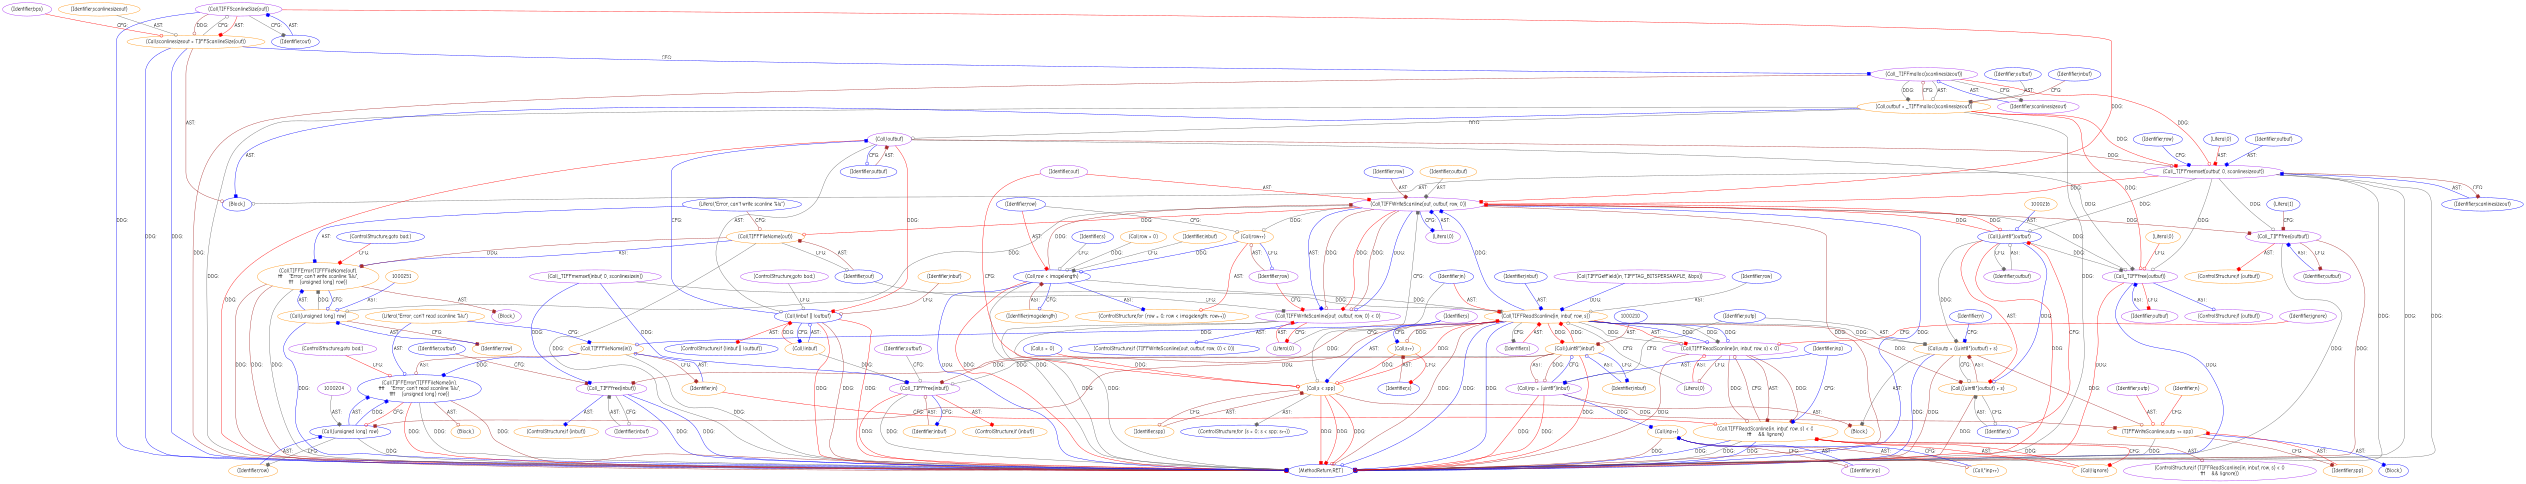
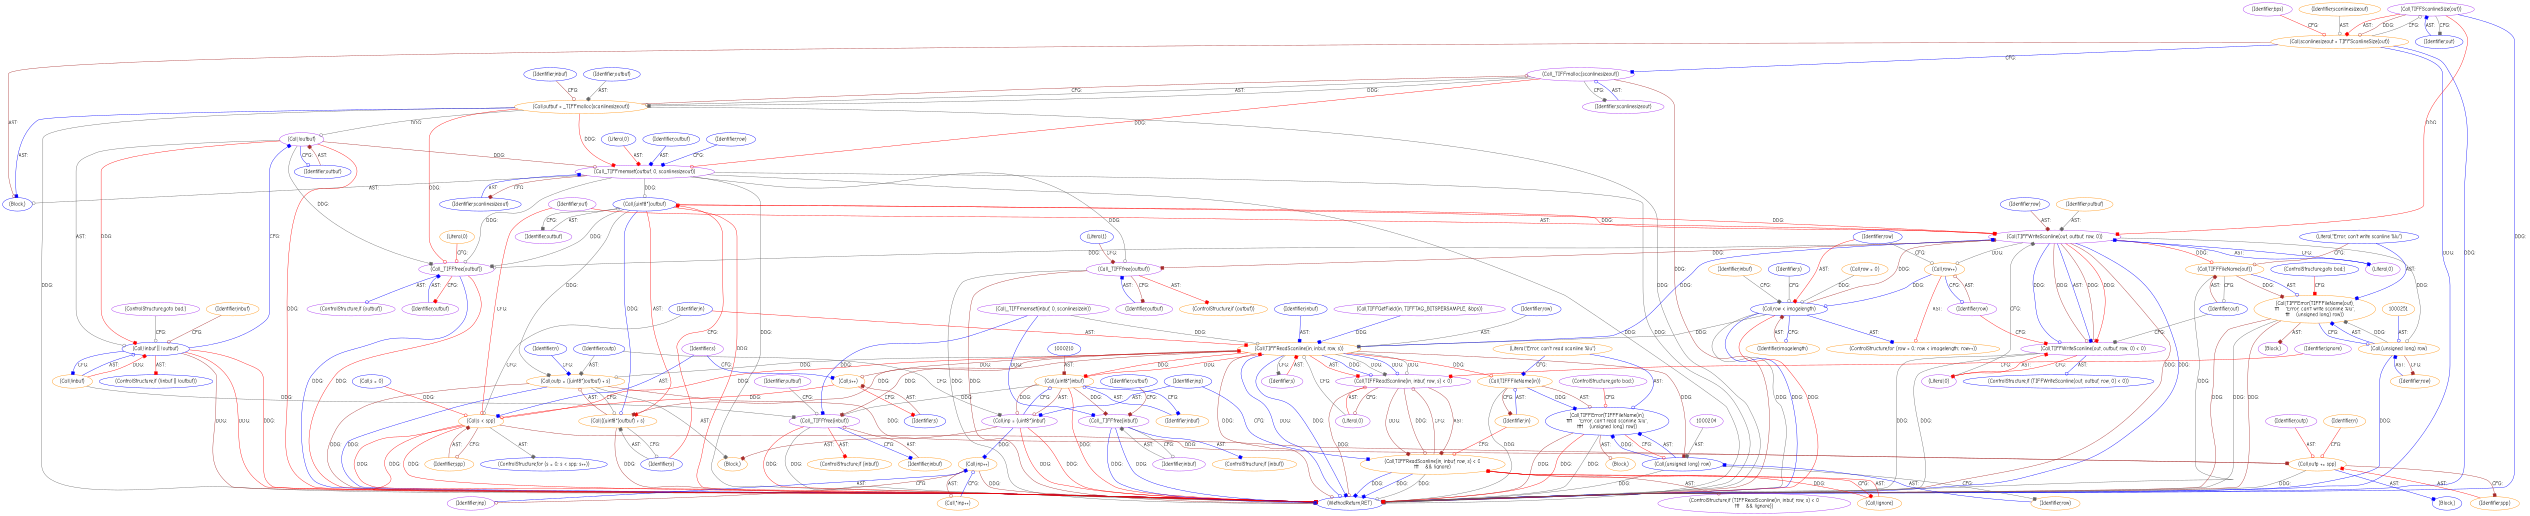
(1824, 201) -> none
(2041, 204) -> none
(2033, 324) -> (1878, 364)
(1093, 332) -> (1419, 362)
(1975, 370) -> (597, 408)
(2157, 432) -> (2317, 464)
